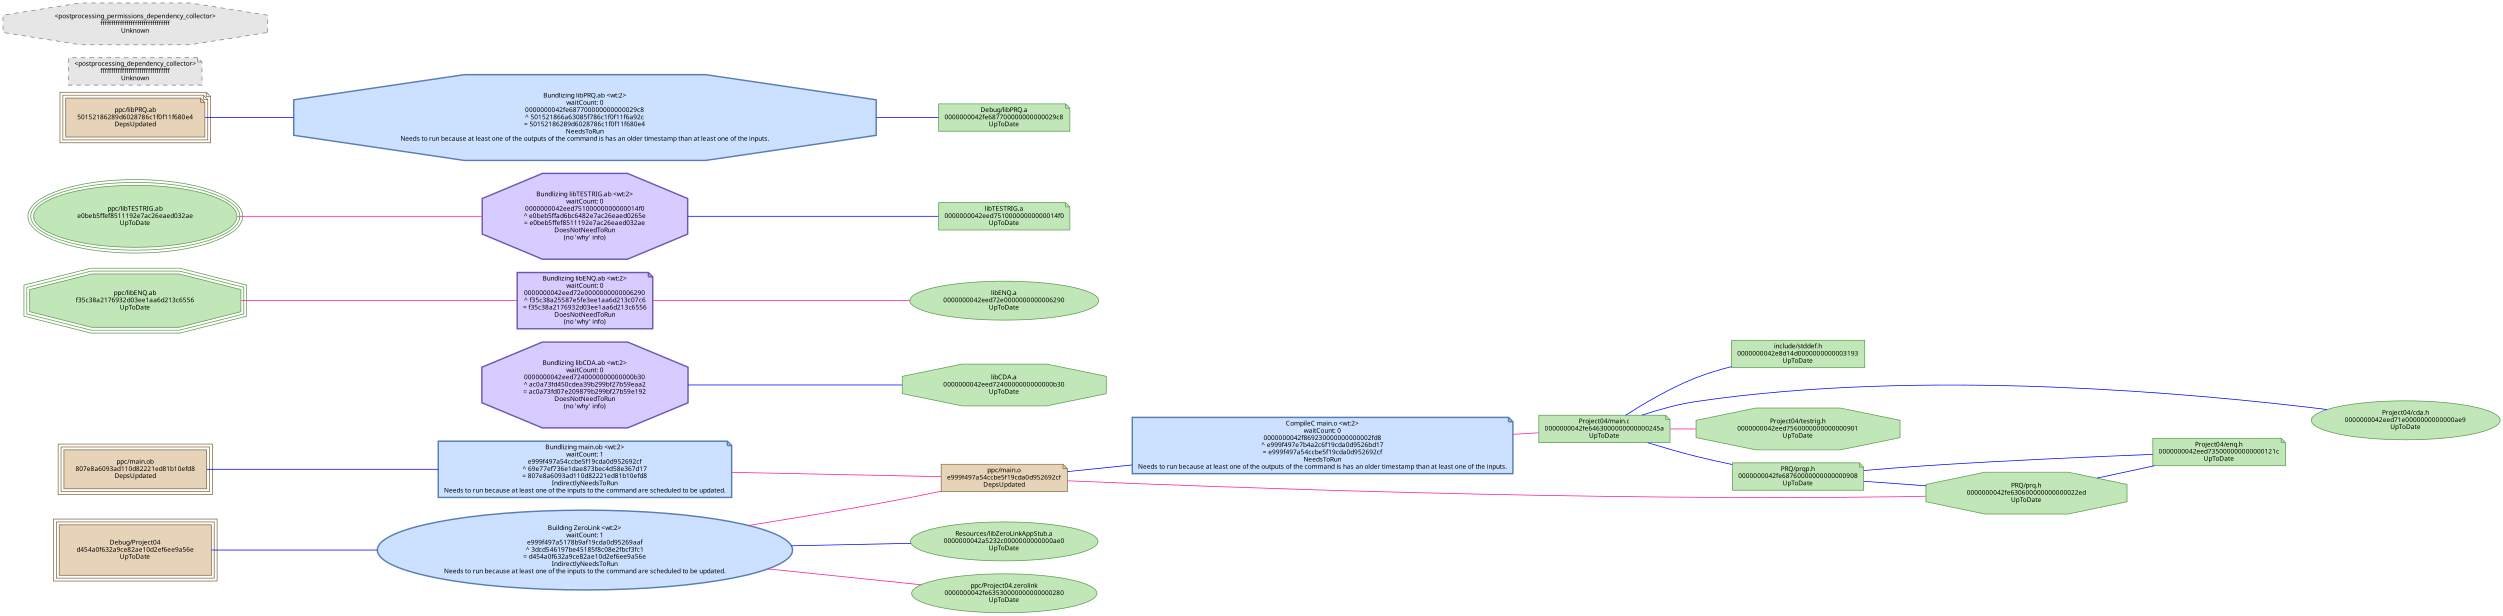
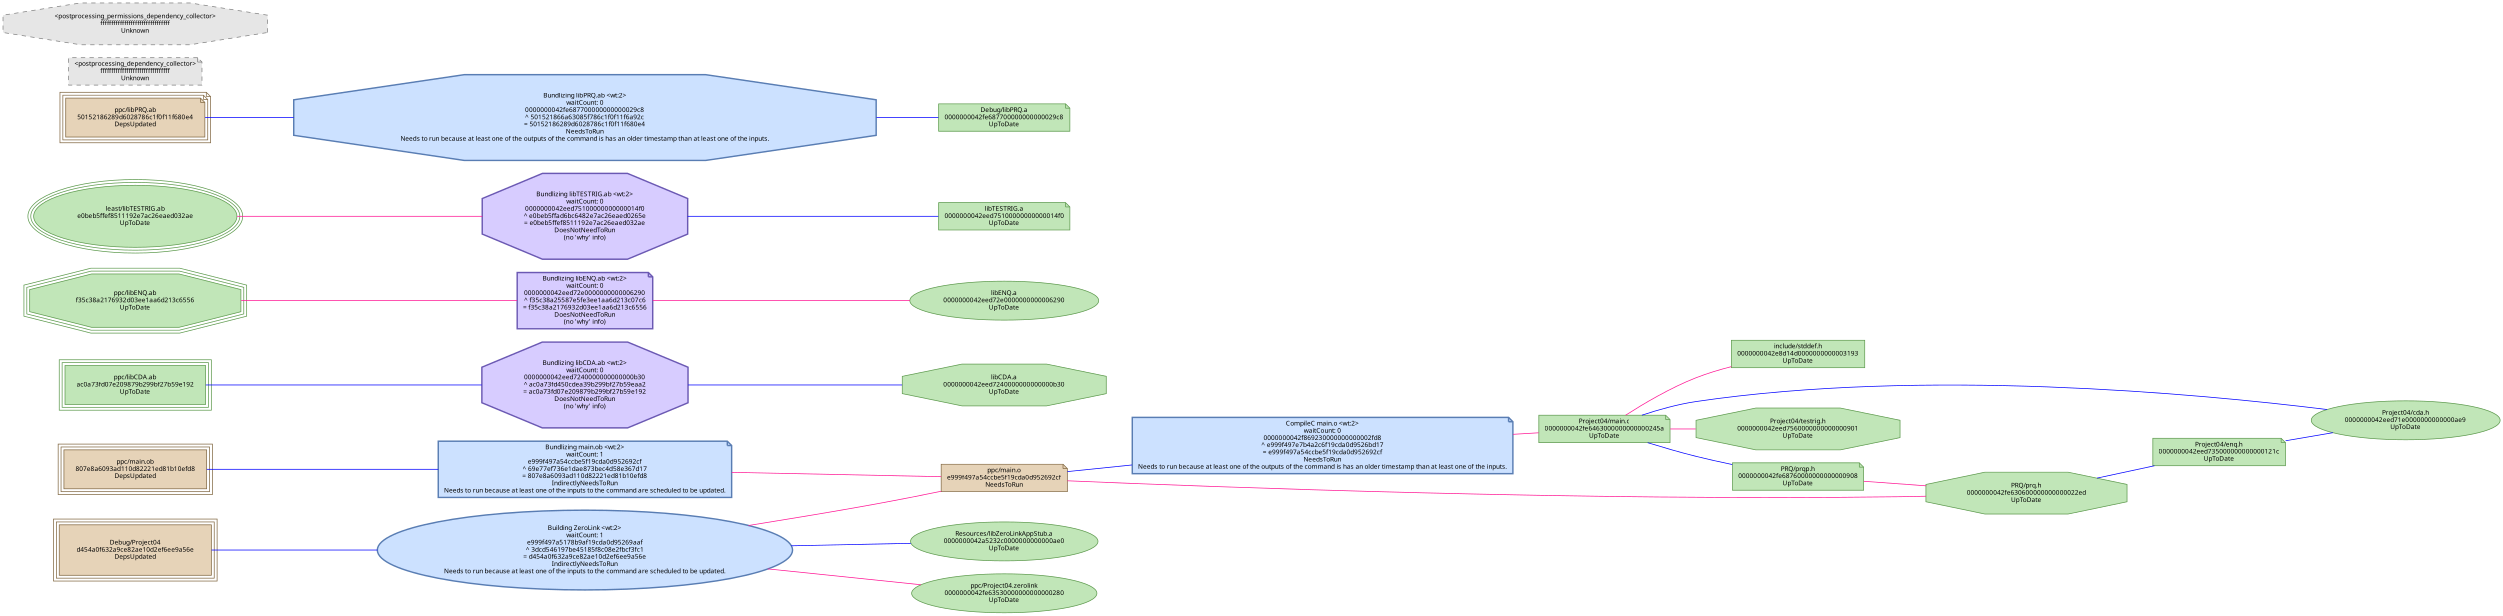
(135, 216) -> (135, 216)
none -> (135, 385)
(1676, 386) -> (1676, 386)
(2008, 461) -> (2309, 437)
(1004, 478) -> (1004, 478)
(1895, 484) -> (1895, 484)
(135, 550) -> (135, 550)
